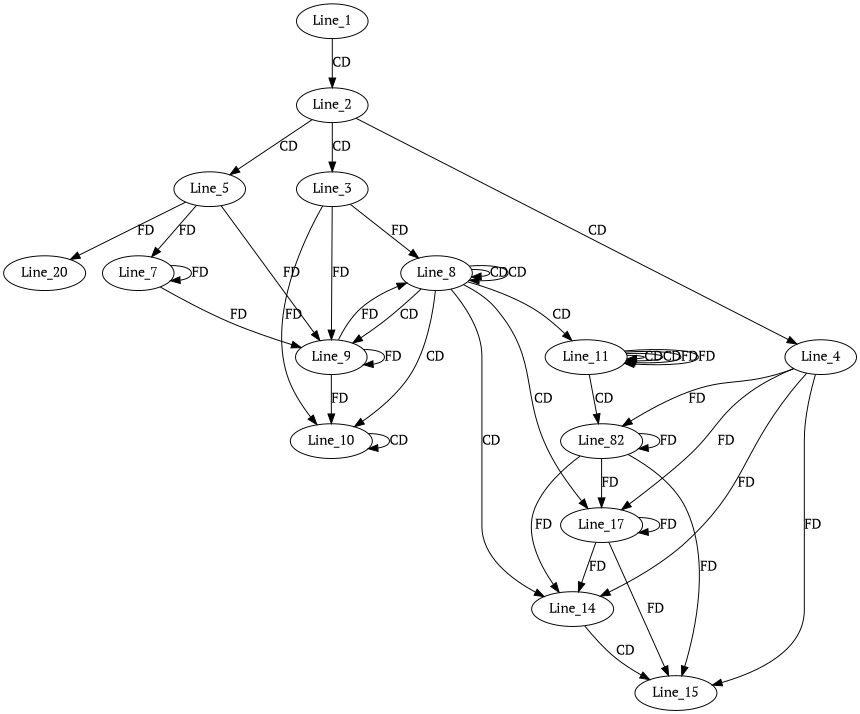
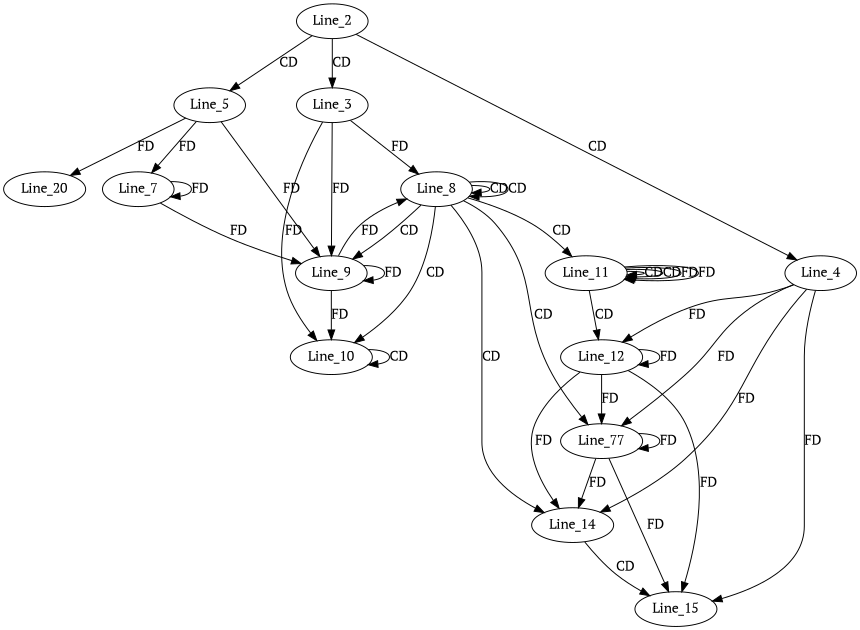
(332, 21) -> none
(602, 441) -> (602, 357)
(602, 525) -> (602, 441)
